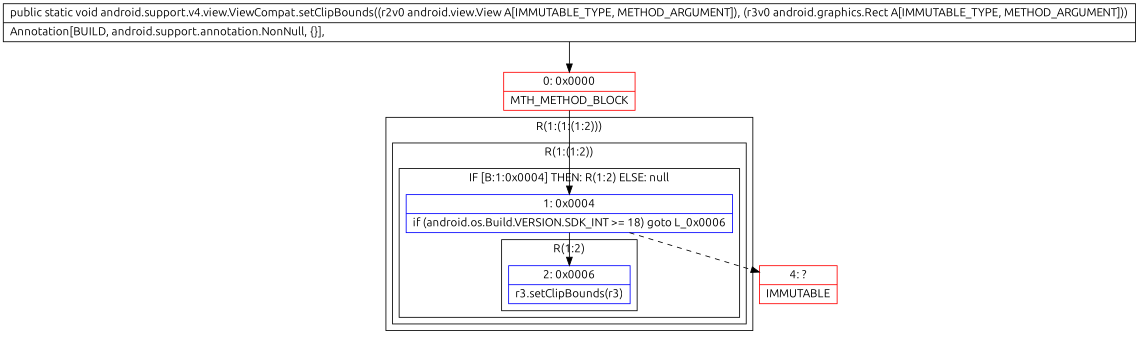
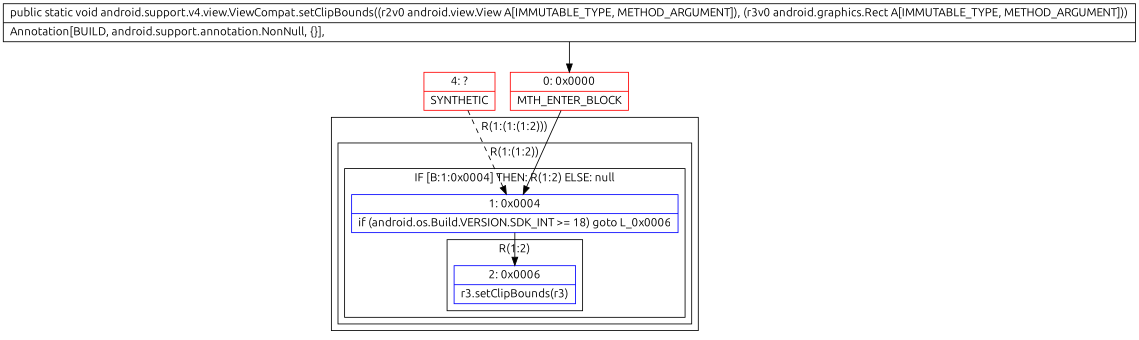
(569, 100) -> (569, 100)
(690, 251) -> (485, 149)
(798, 294) -> (459, 100)
